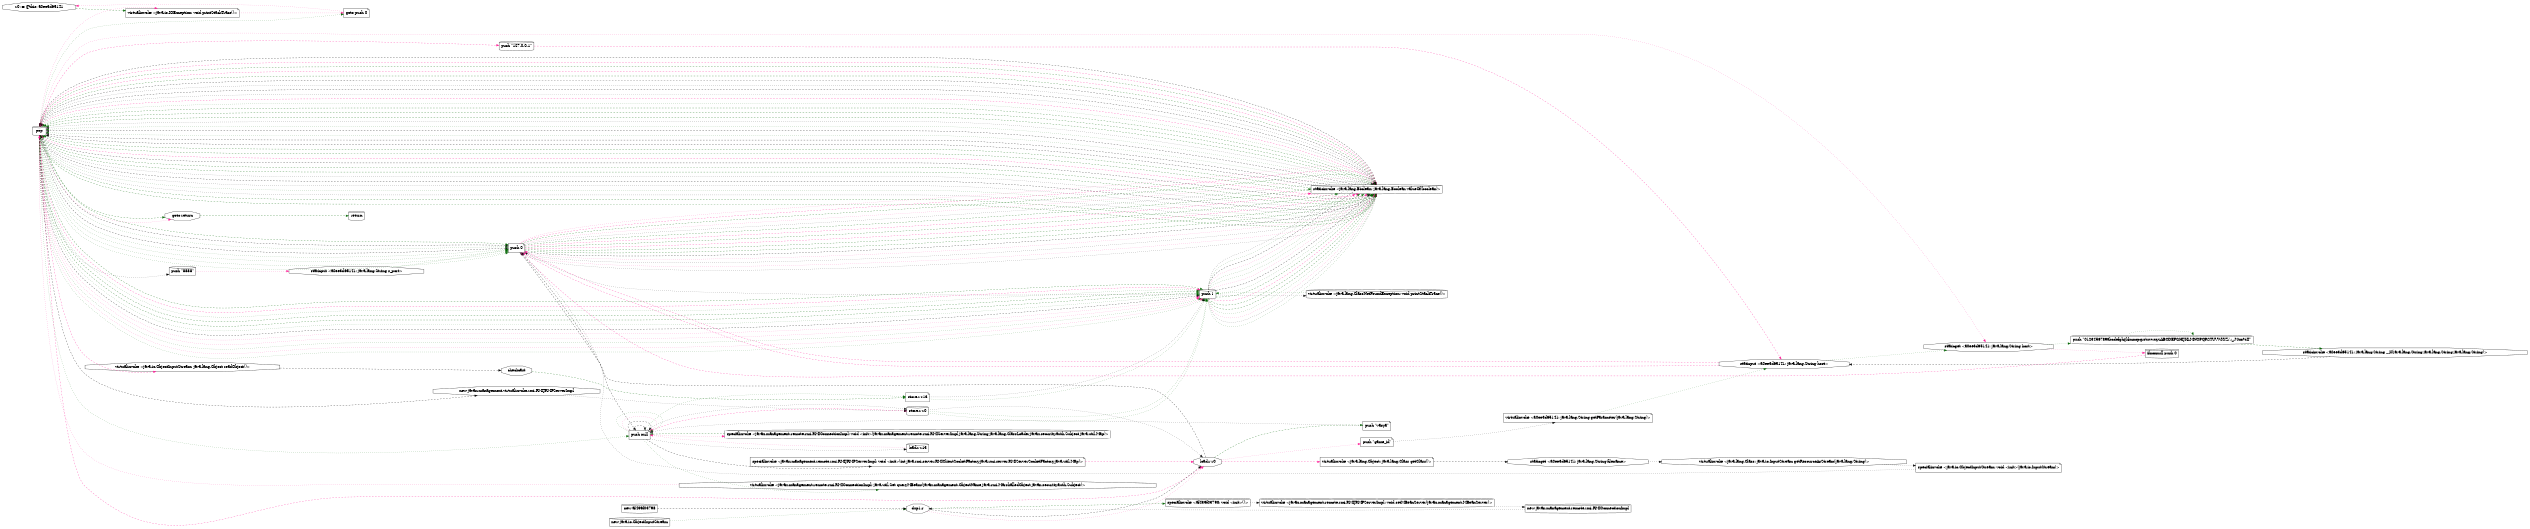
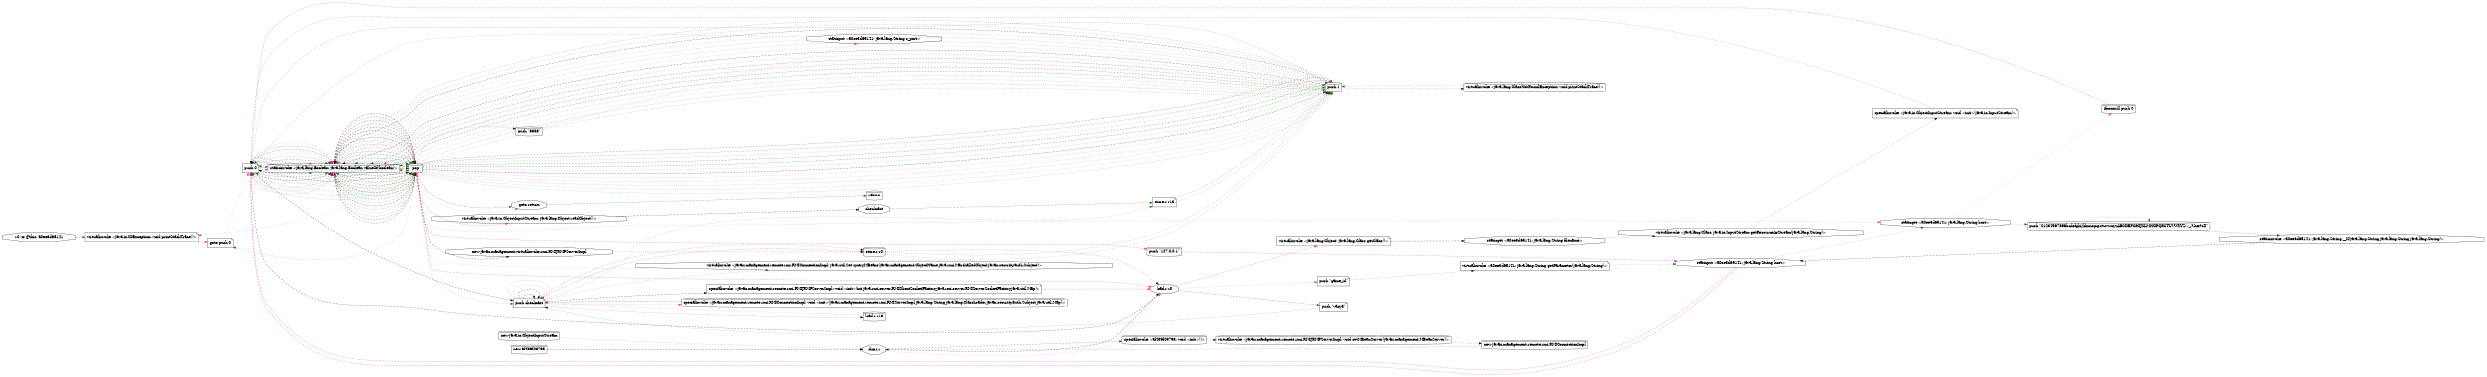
(211, 4) -> (235, 207)
(640, 435) -> (529, 303)
